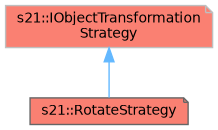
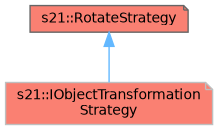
(109, 80) -> (109, 64)
